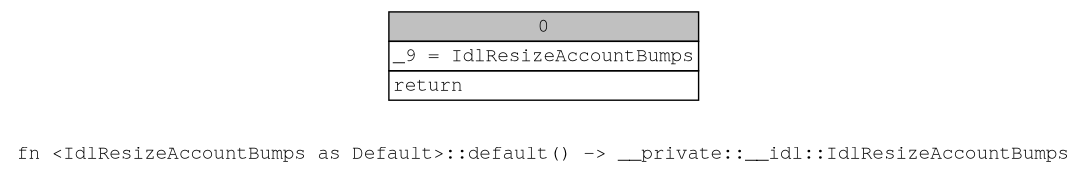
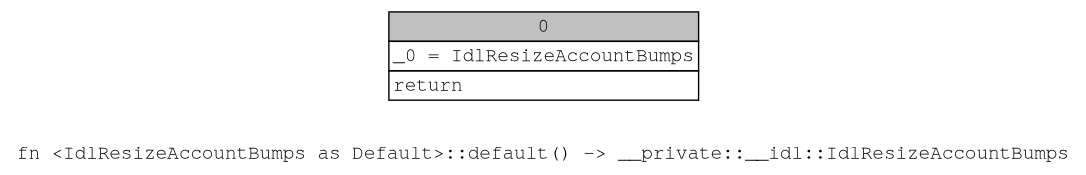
(544, 55) -> (544, 55)
